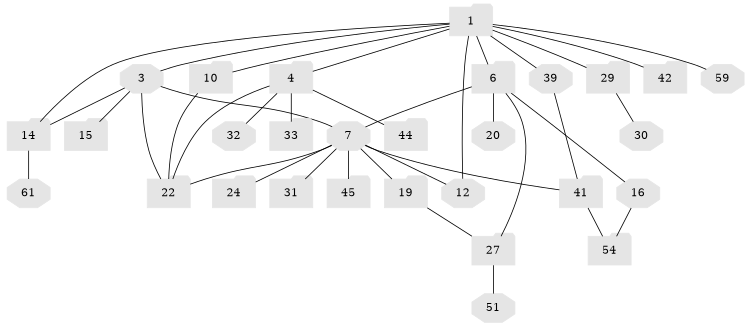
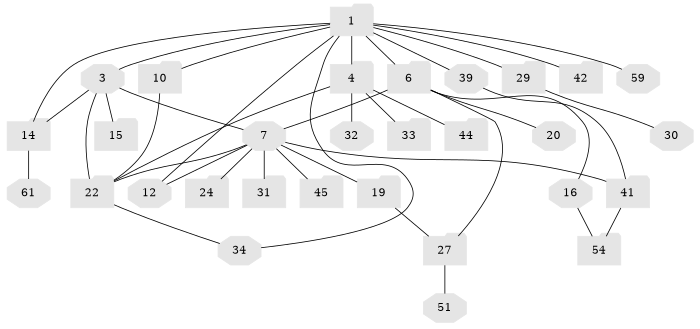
none -> (240, 251)
